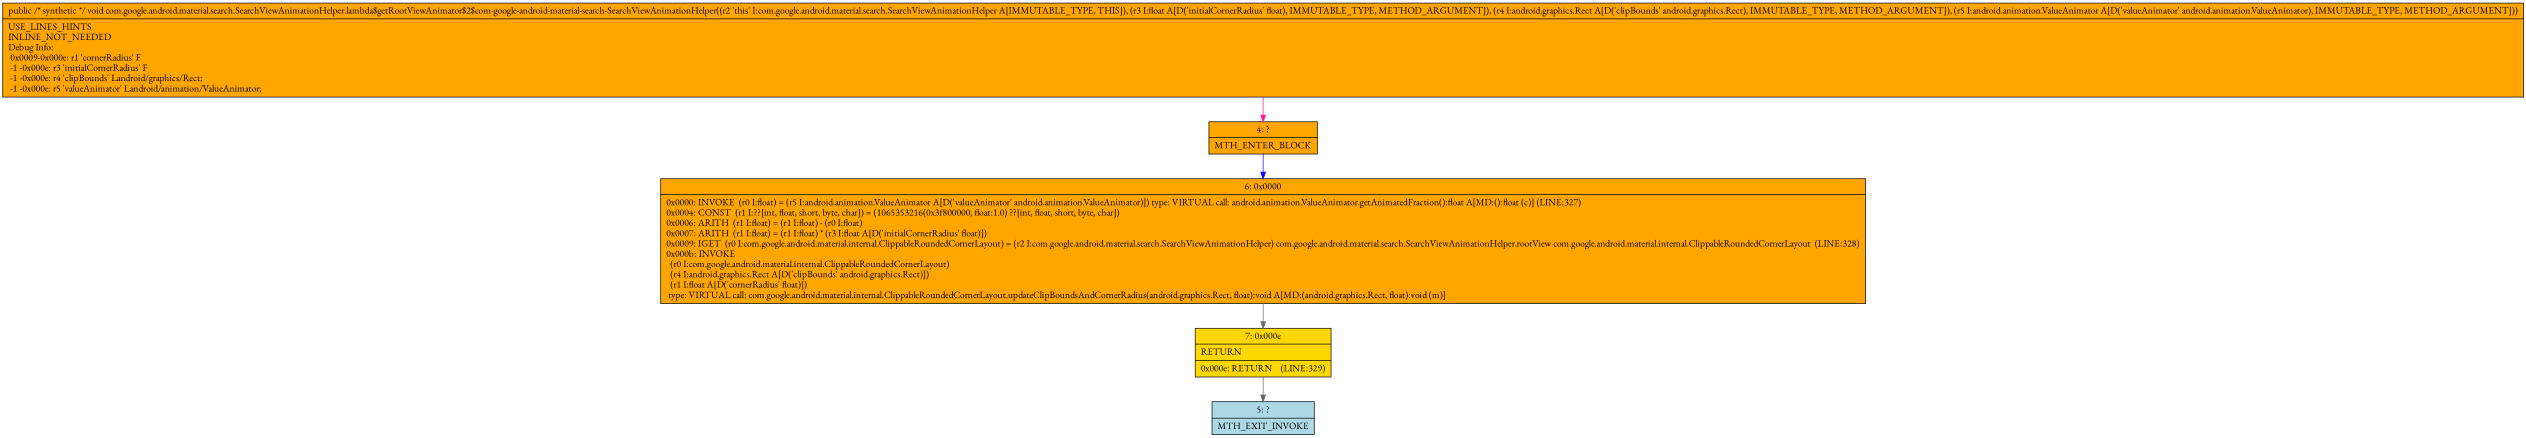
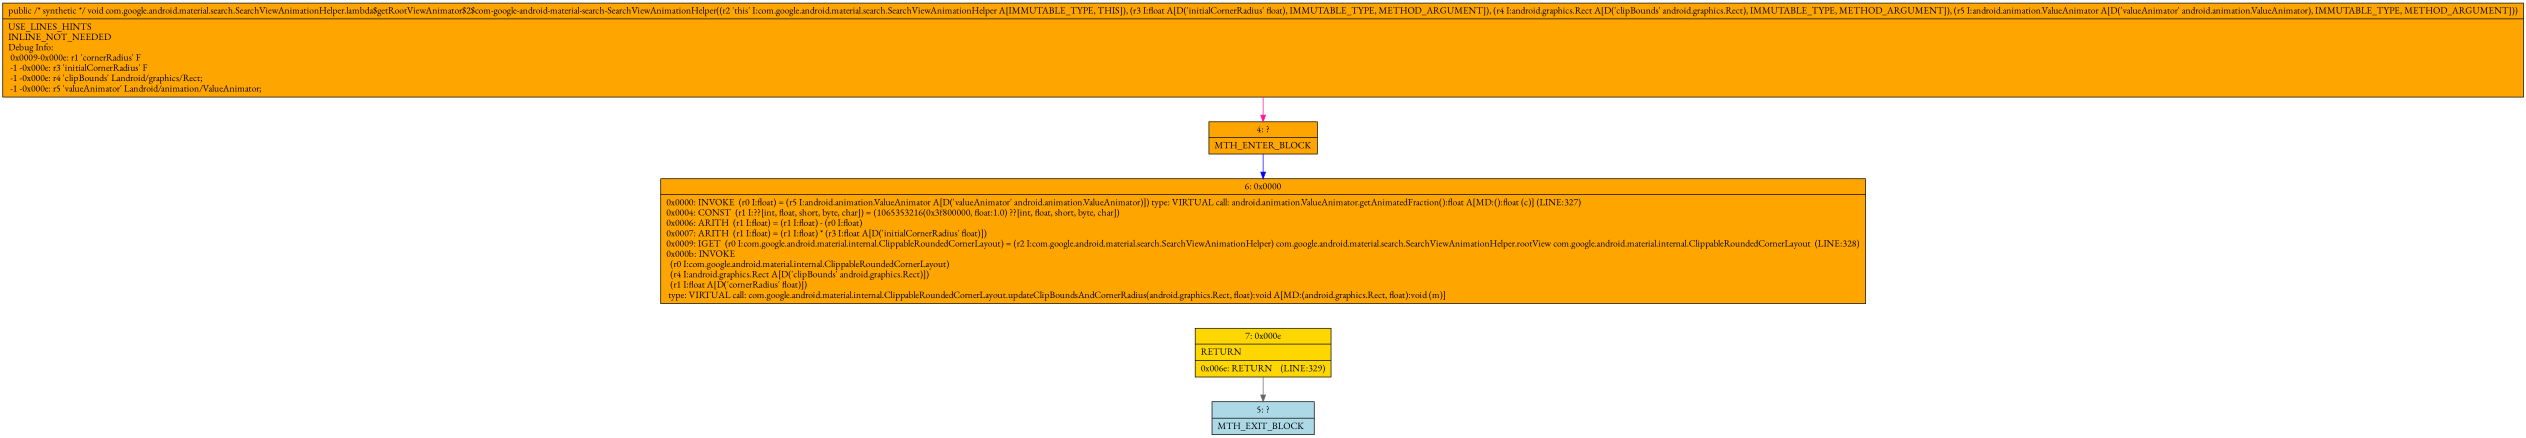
(1263, 312) -> none
(1263, 368) -> (1263, 368)
(1263, 426) -> (1261, 426)
